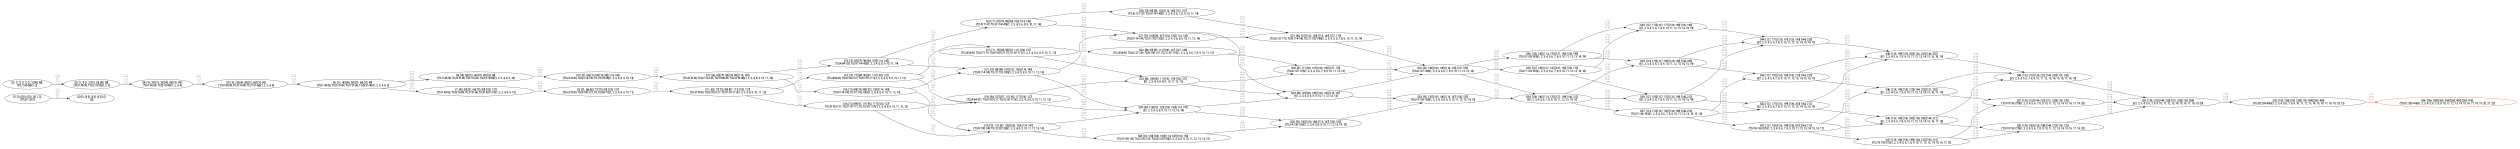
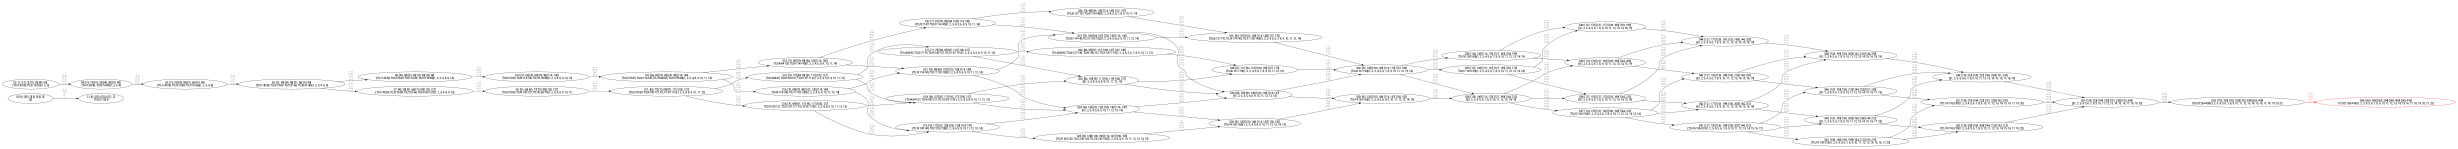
(27, 84) -> none
(59, 98) -> (65, 98)
